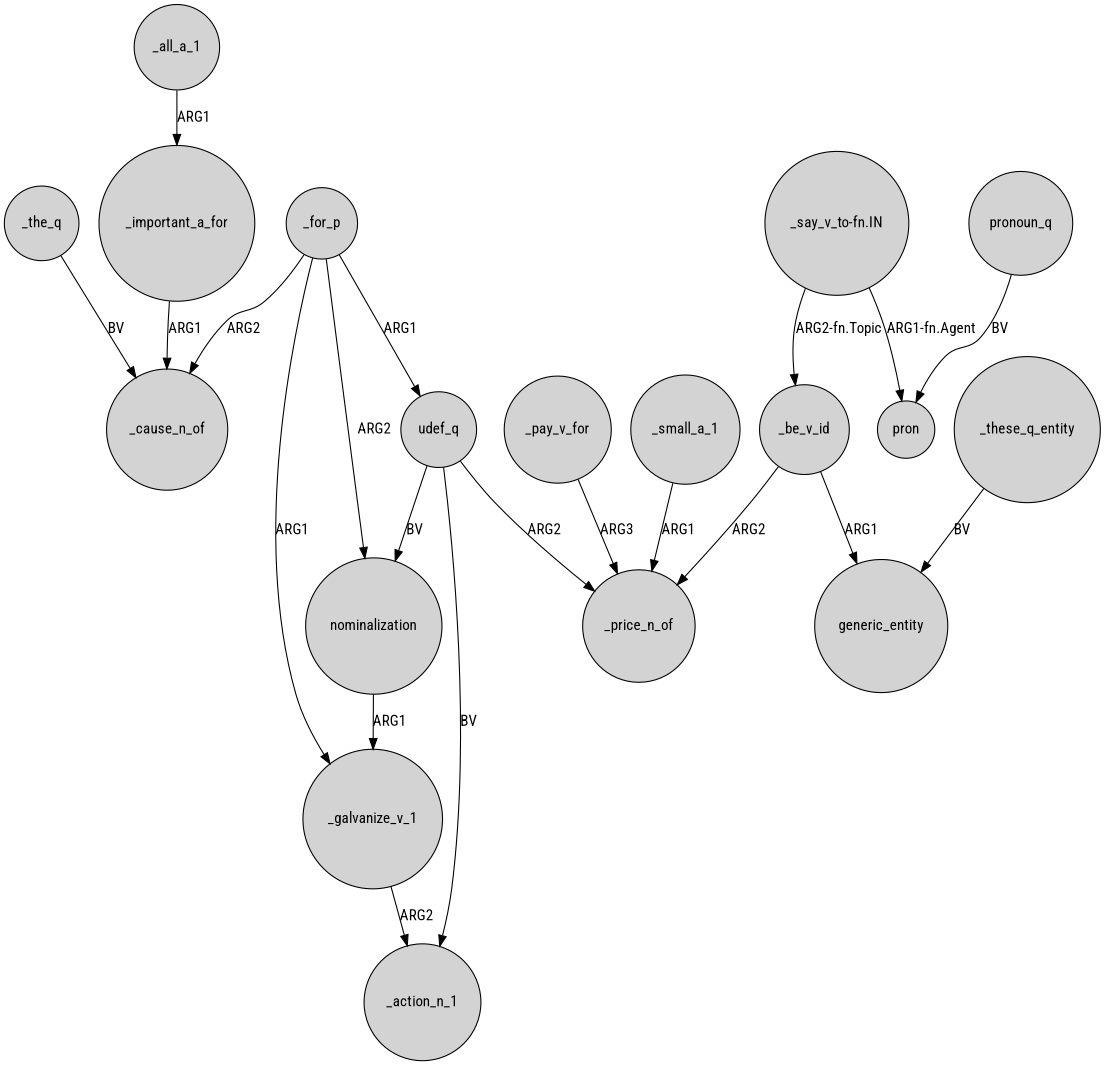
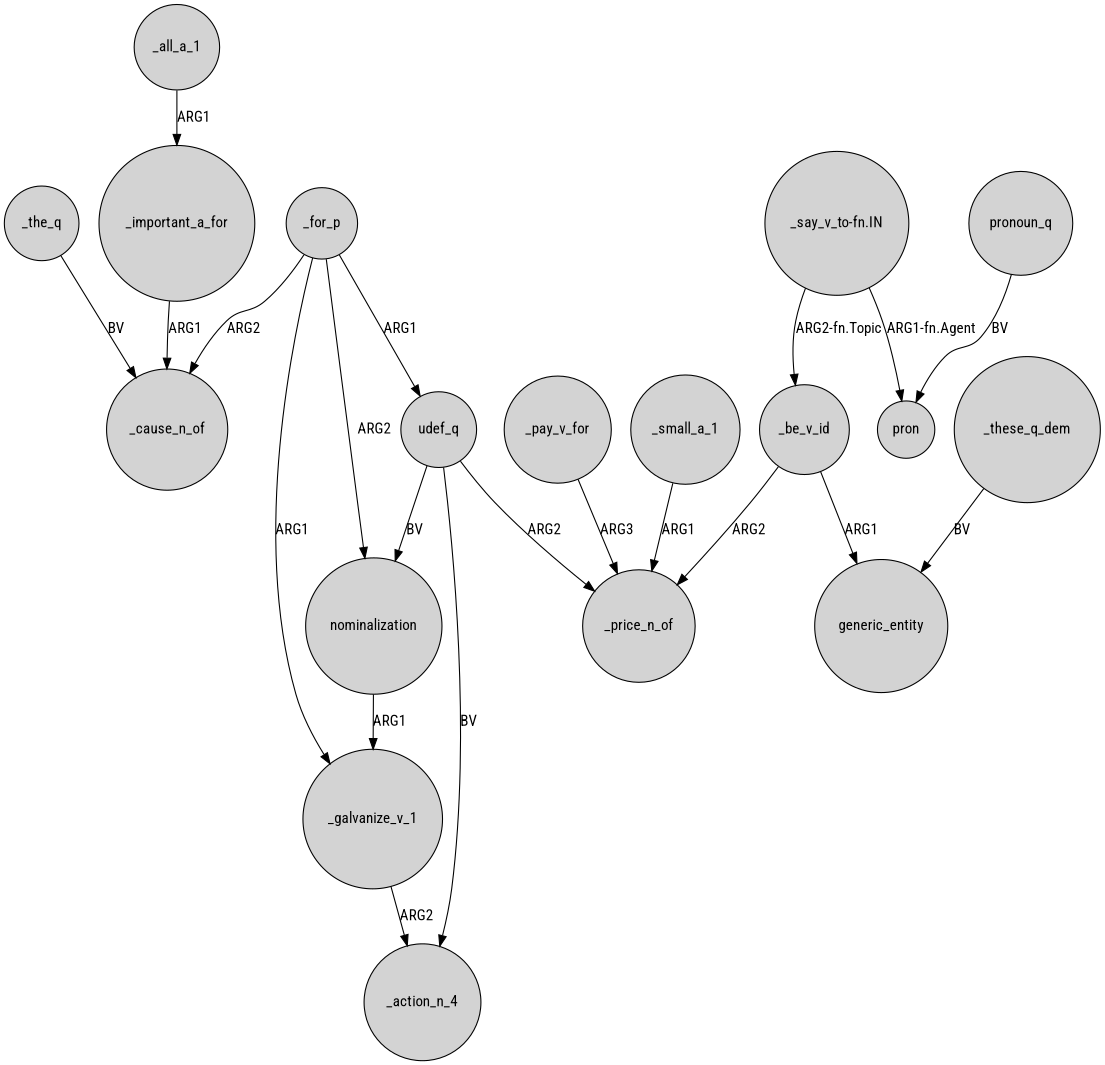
(1027, 430) -> (1027, 430)
(422, 1002) -> (422, 1002)
